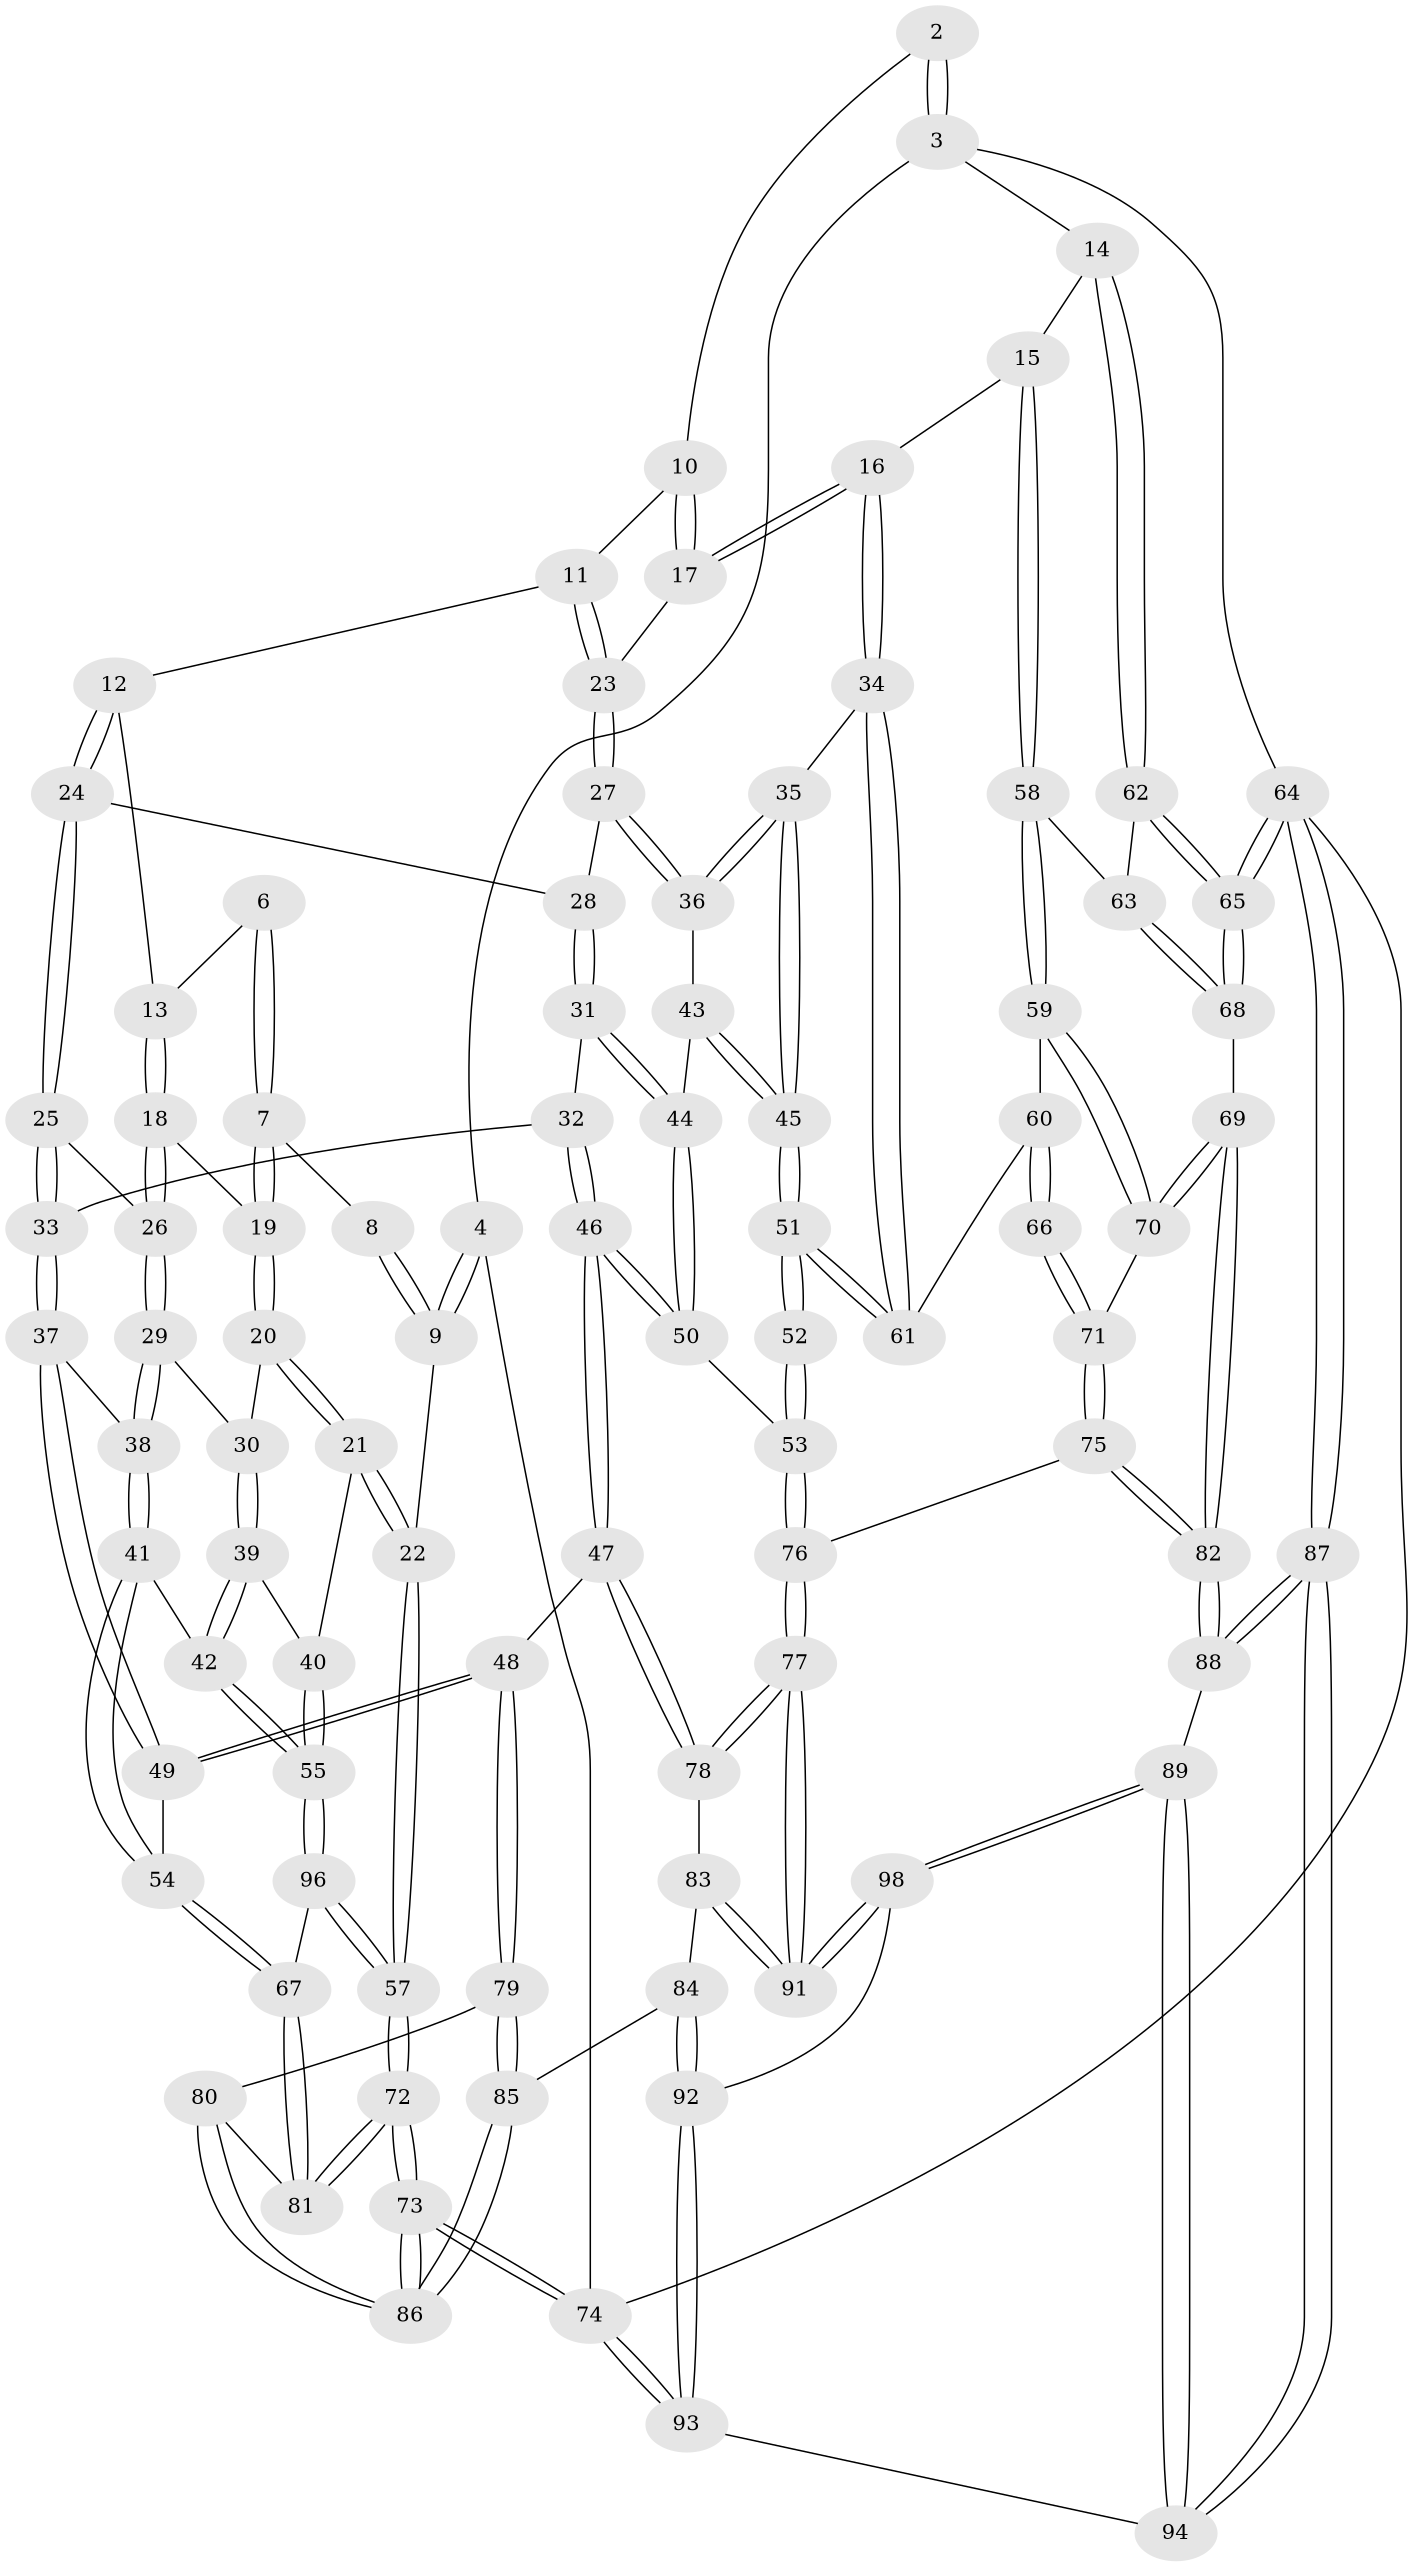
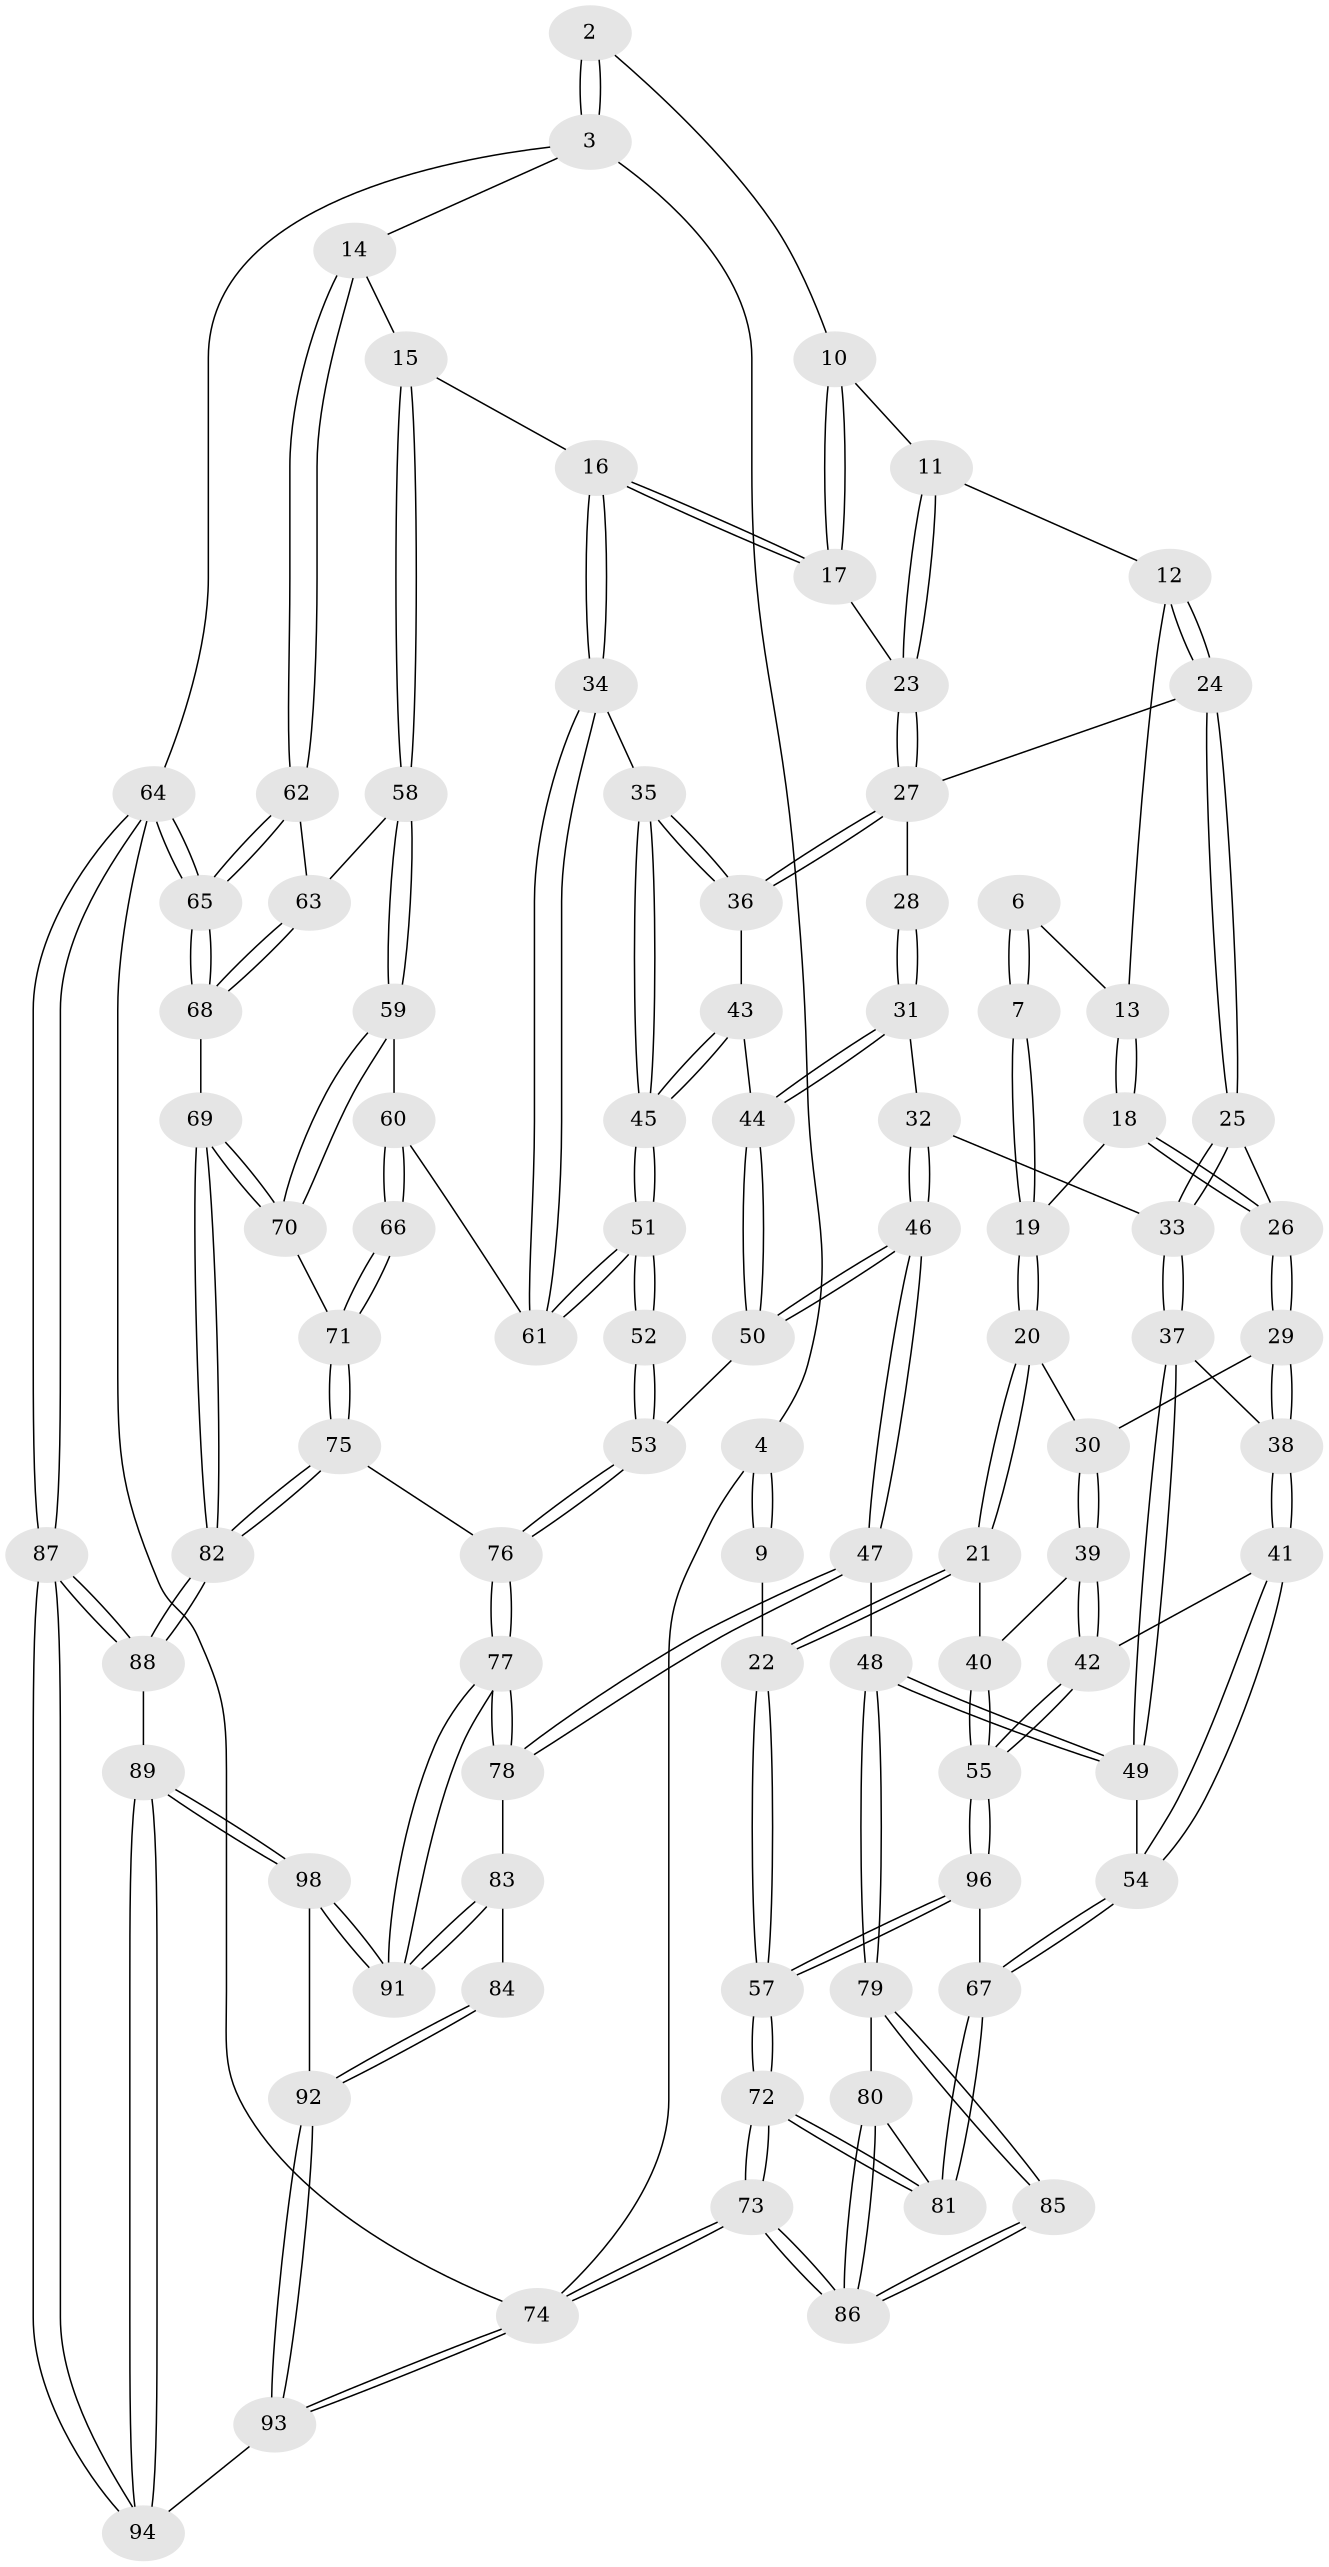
(328, 848) -> (1059, 740)
(373, 1229) -> none
(600, 2042) -> none
